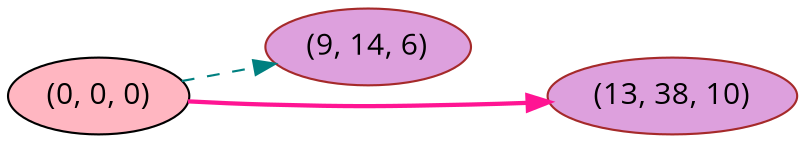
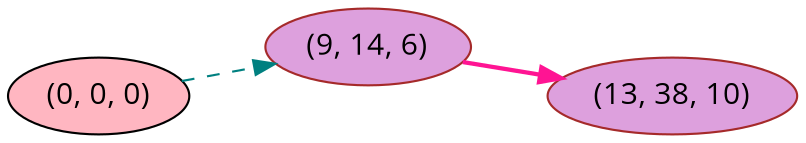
(358, 106) -> (501, 68)
